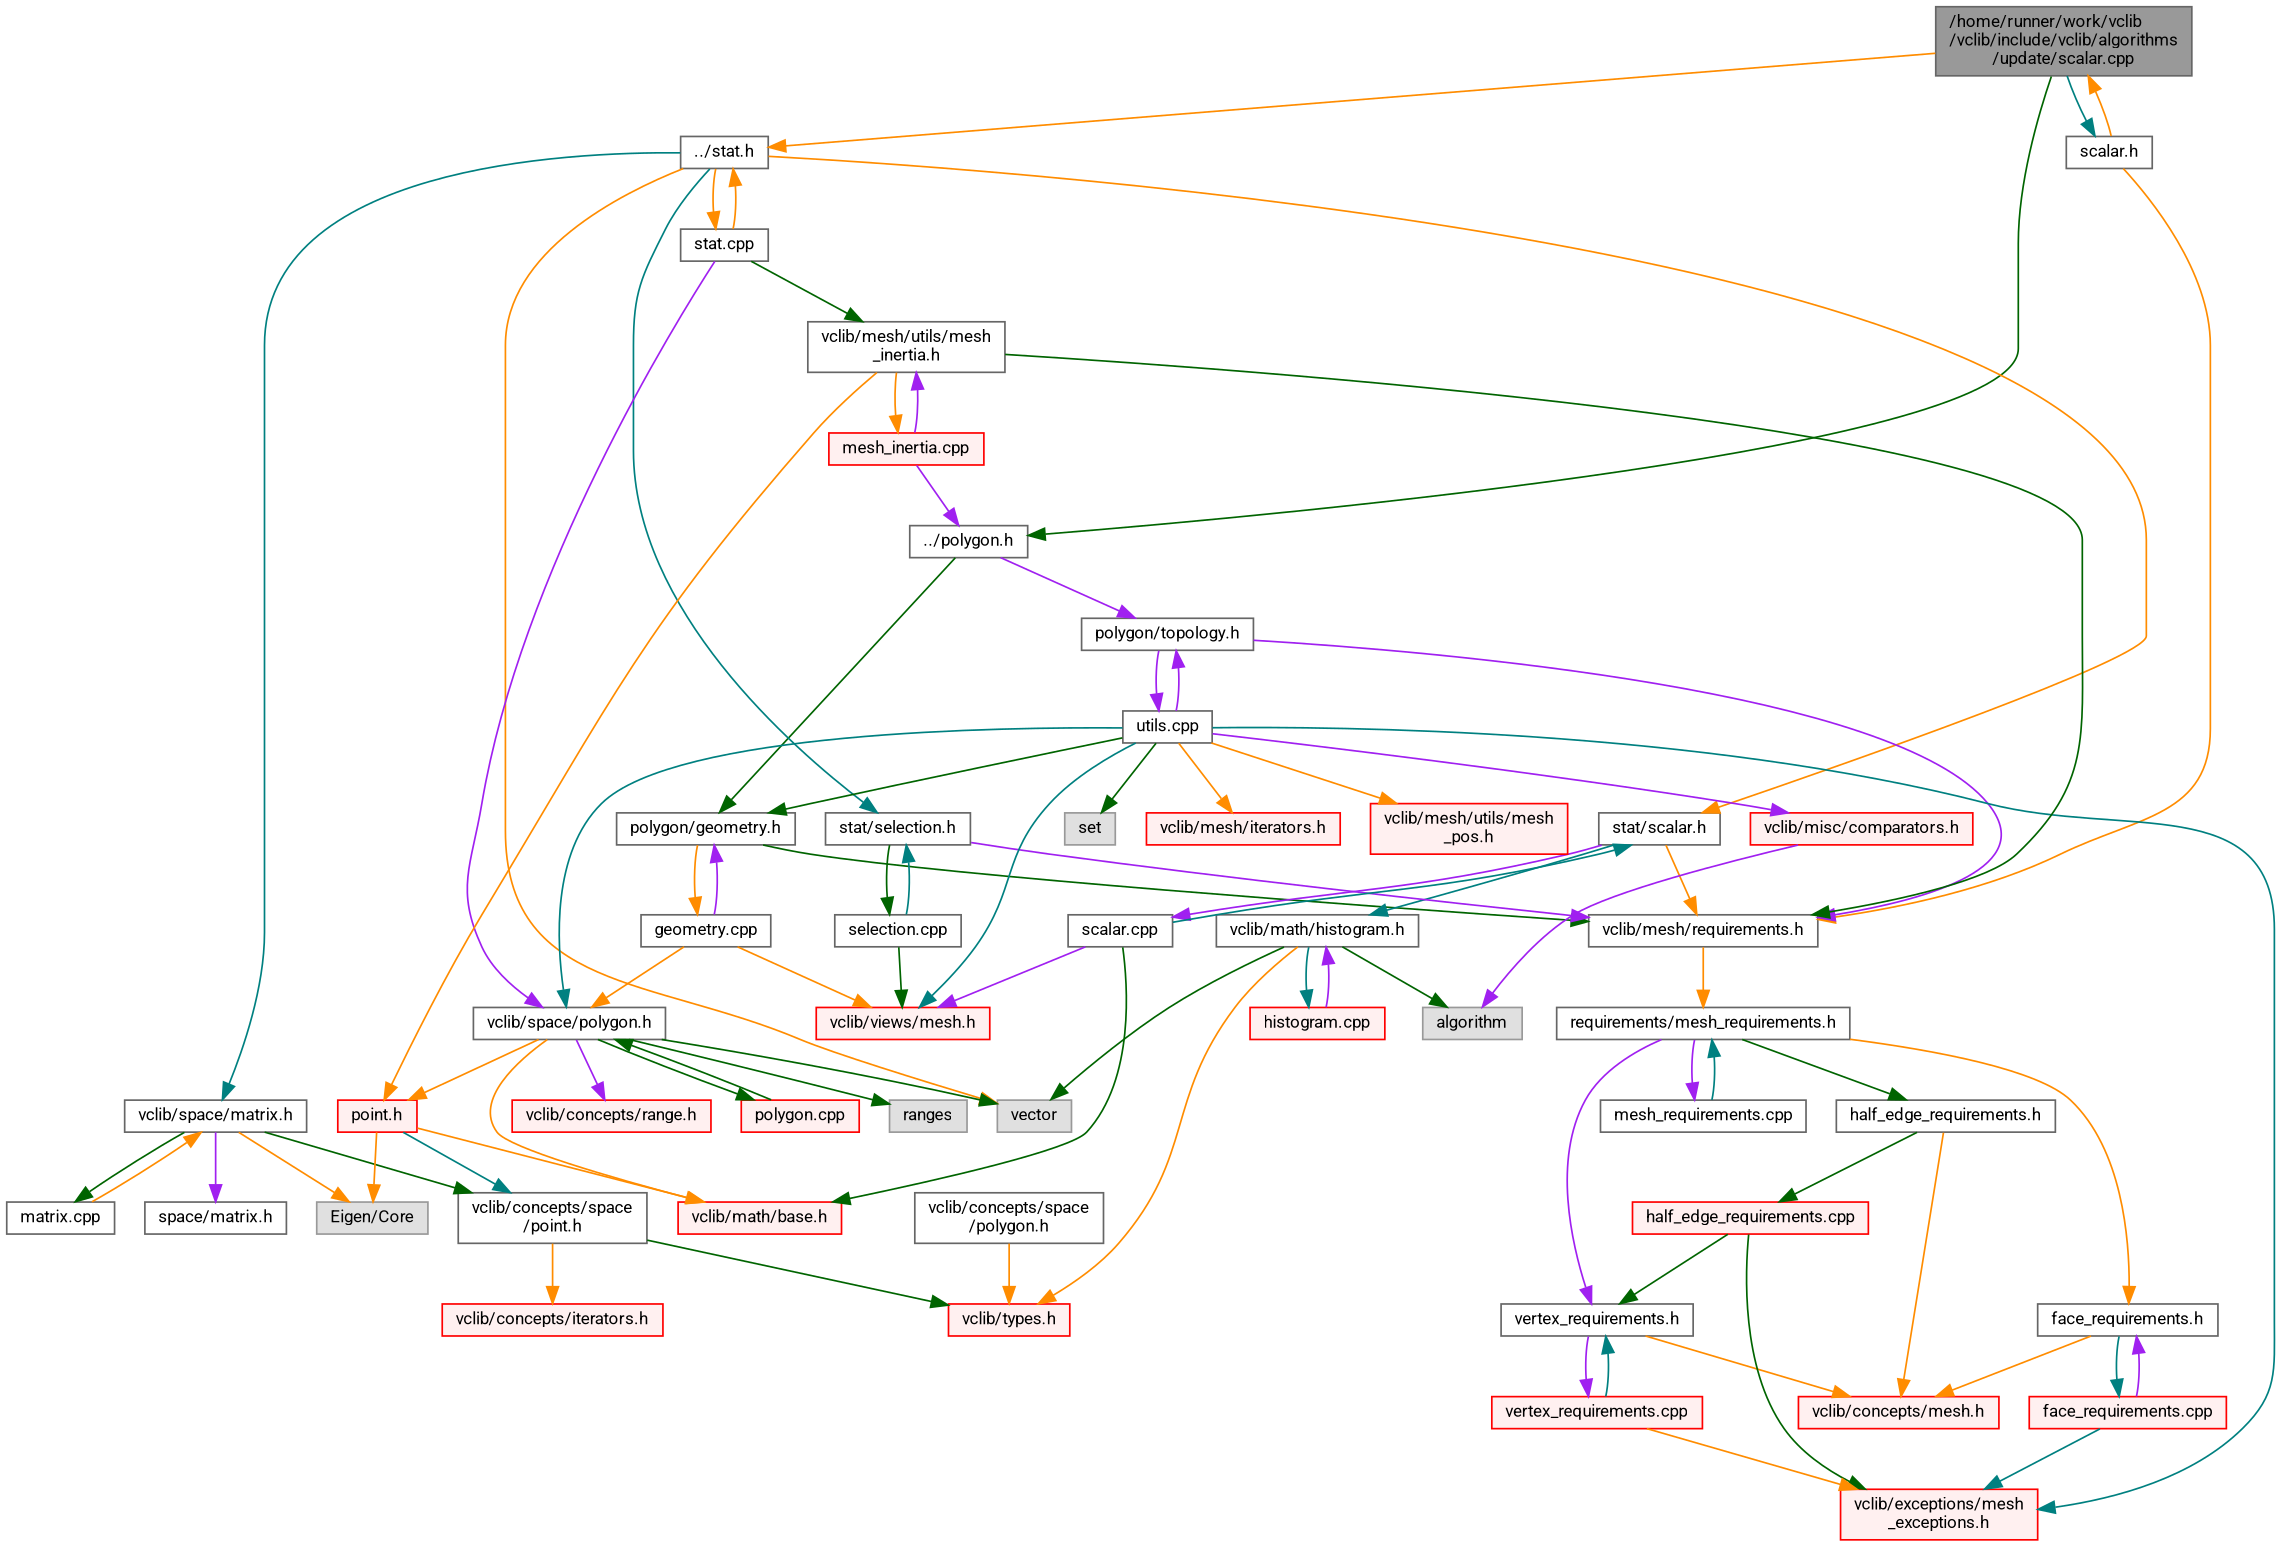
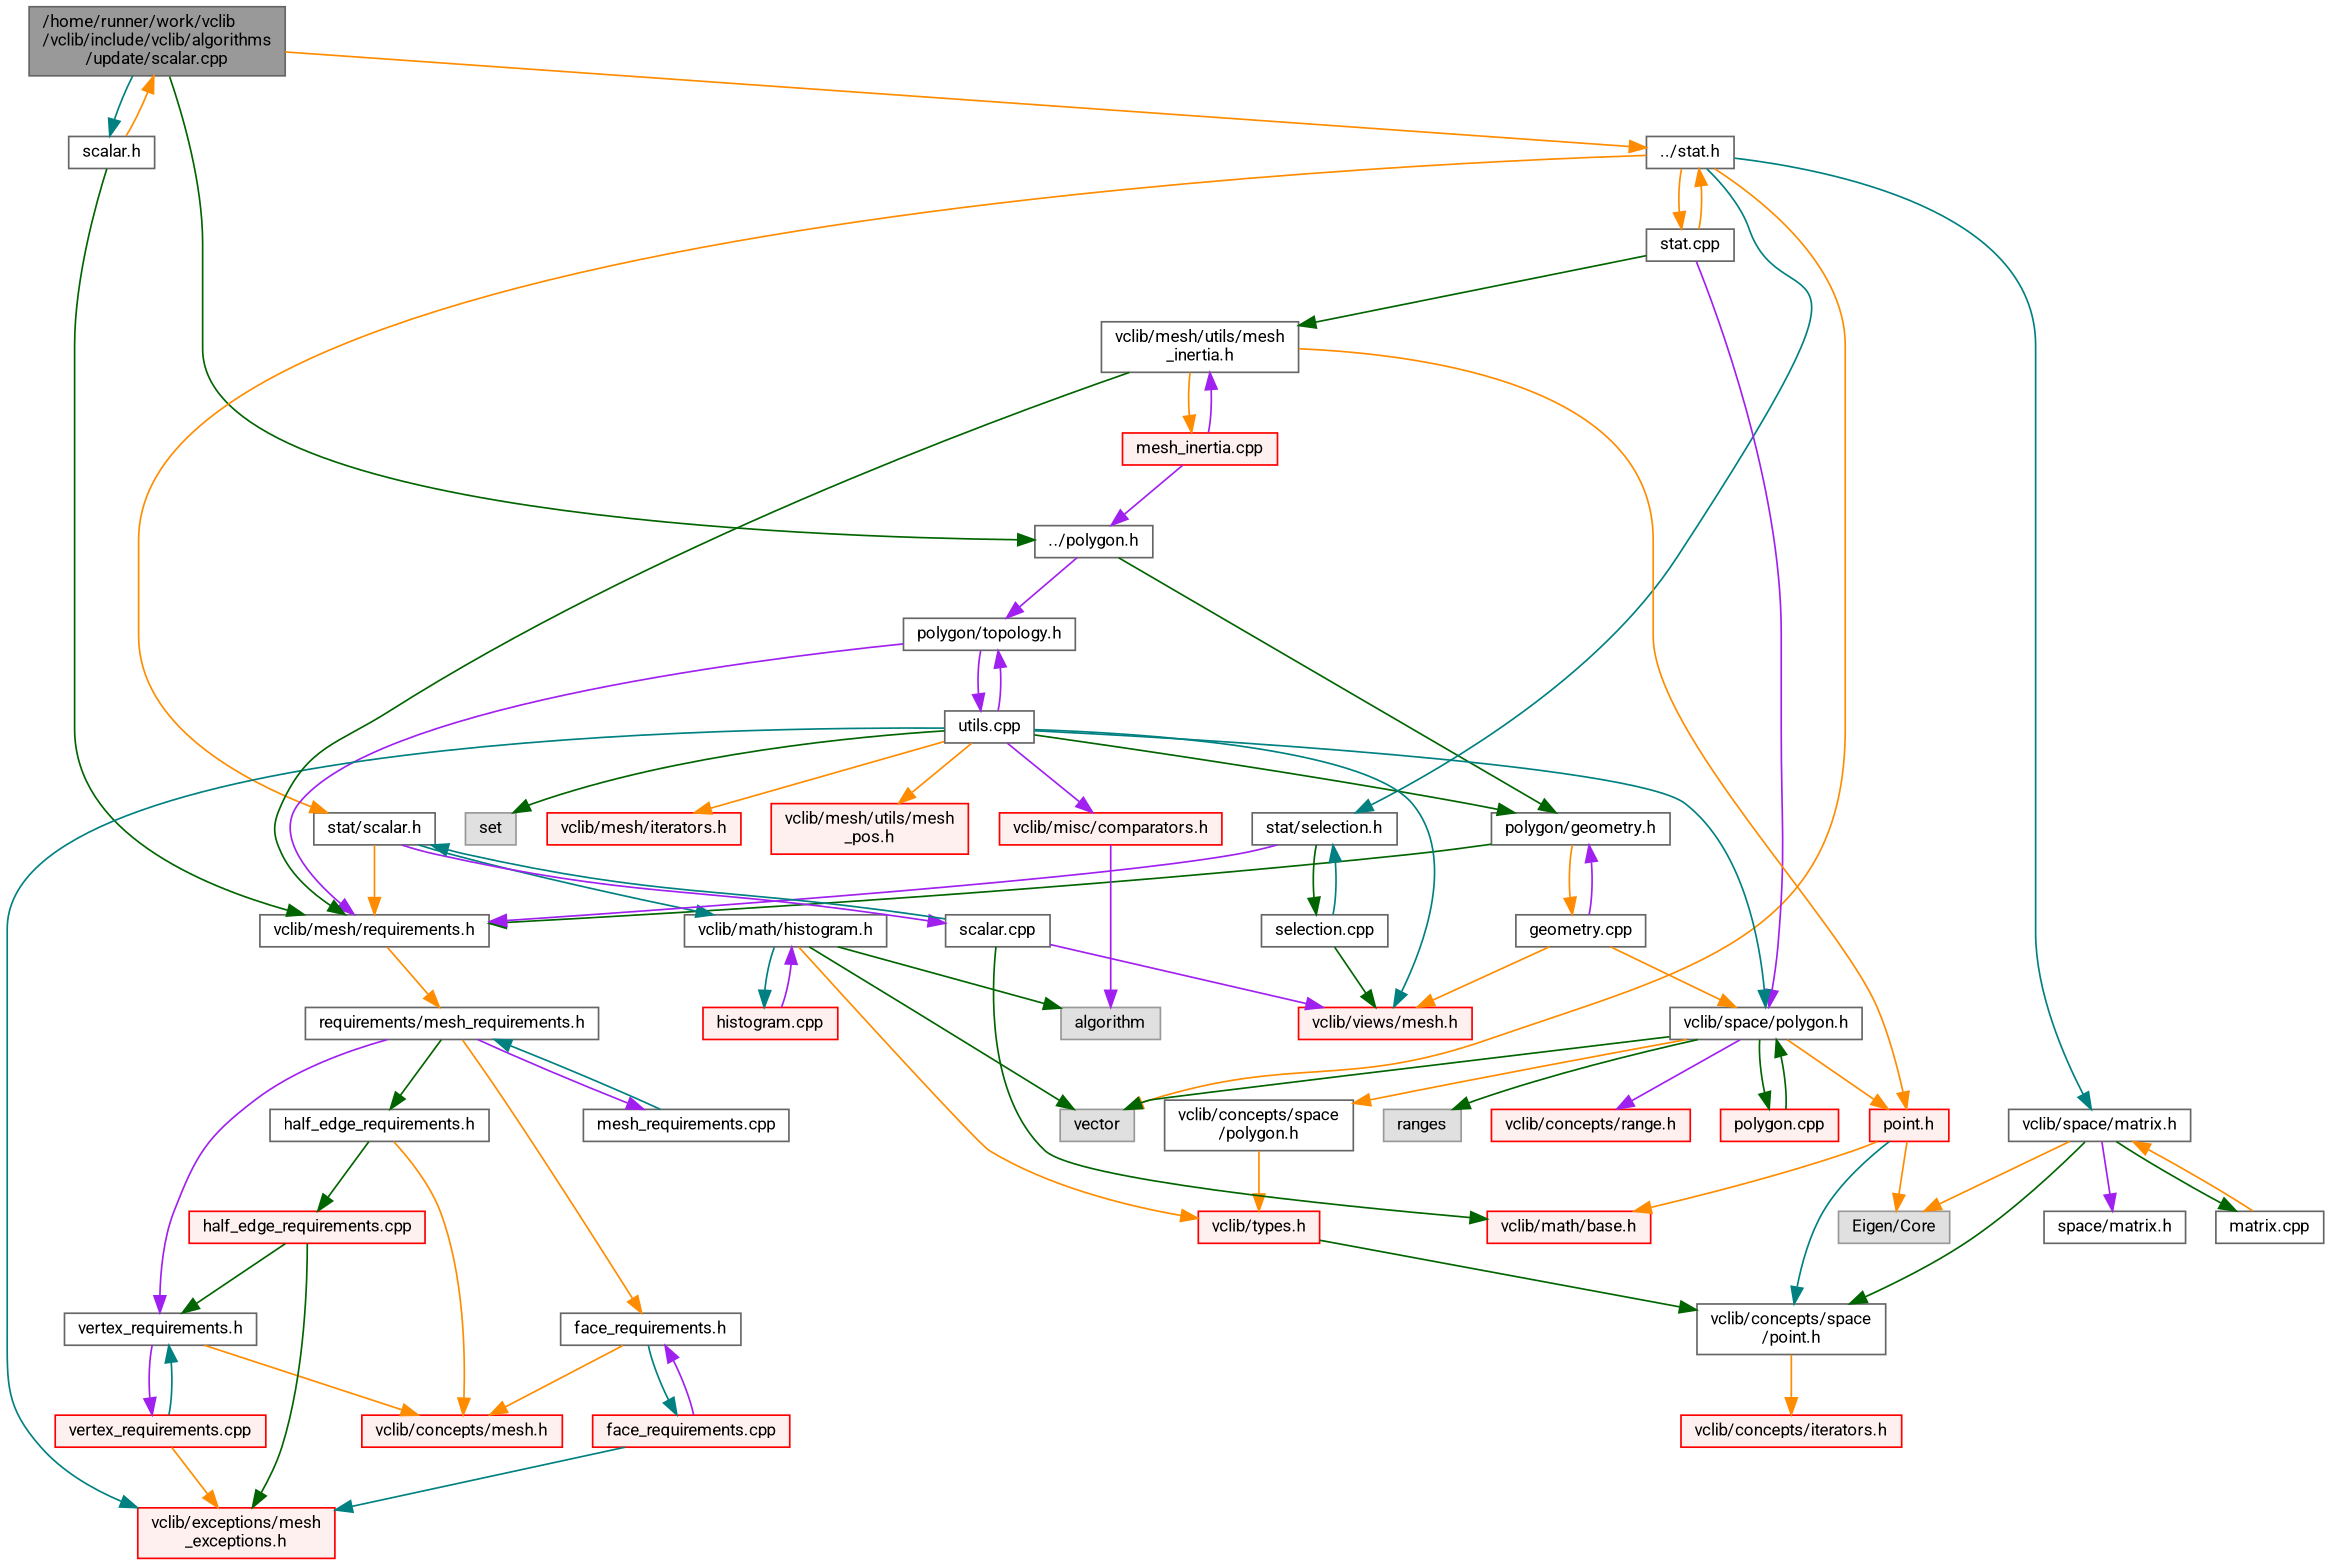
(2210, 660) -> (75, 597)
(513, 1142) -> (1528, 1069)
(789, 1271) -> (1500, 1274)
